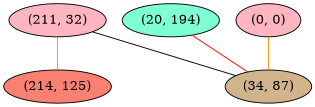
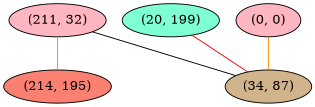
(171, 20) -> (171, 20)
(58, 87) -> (58, 87)
